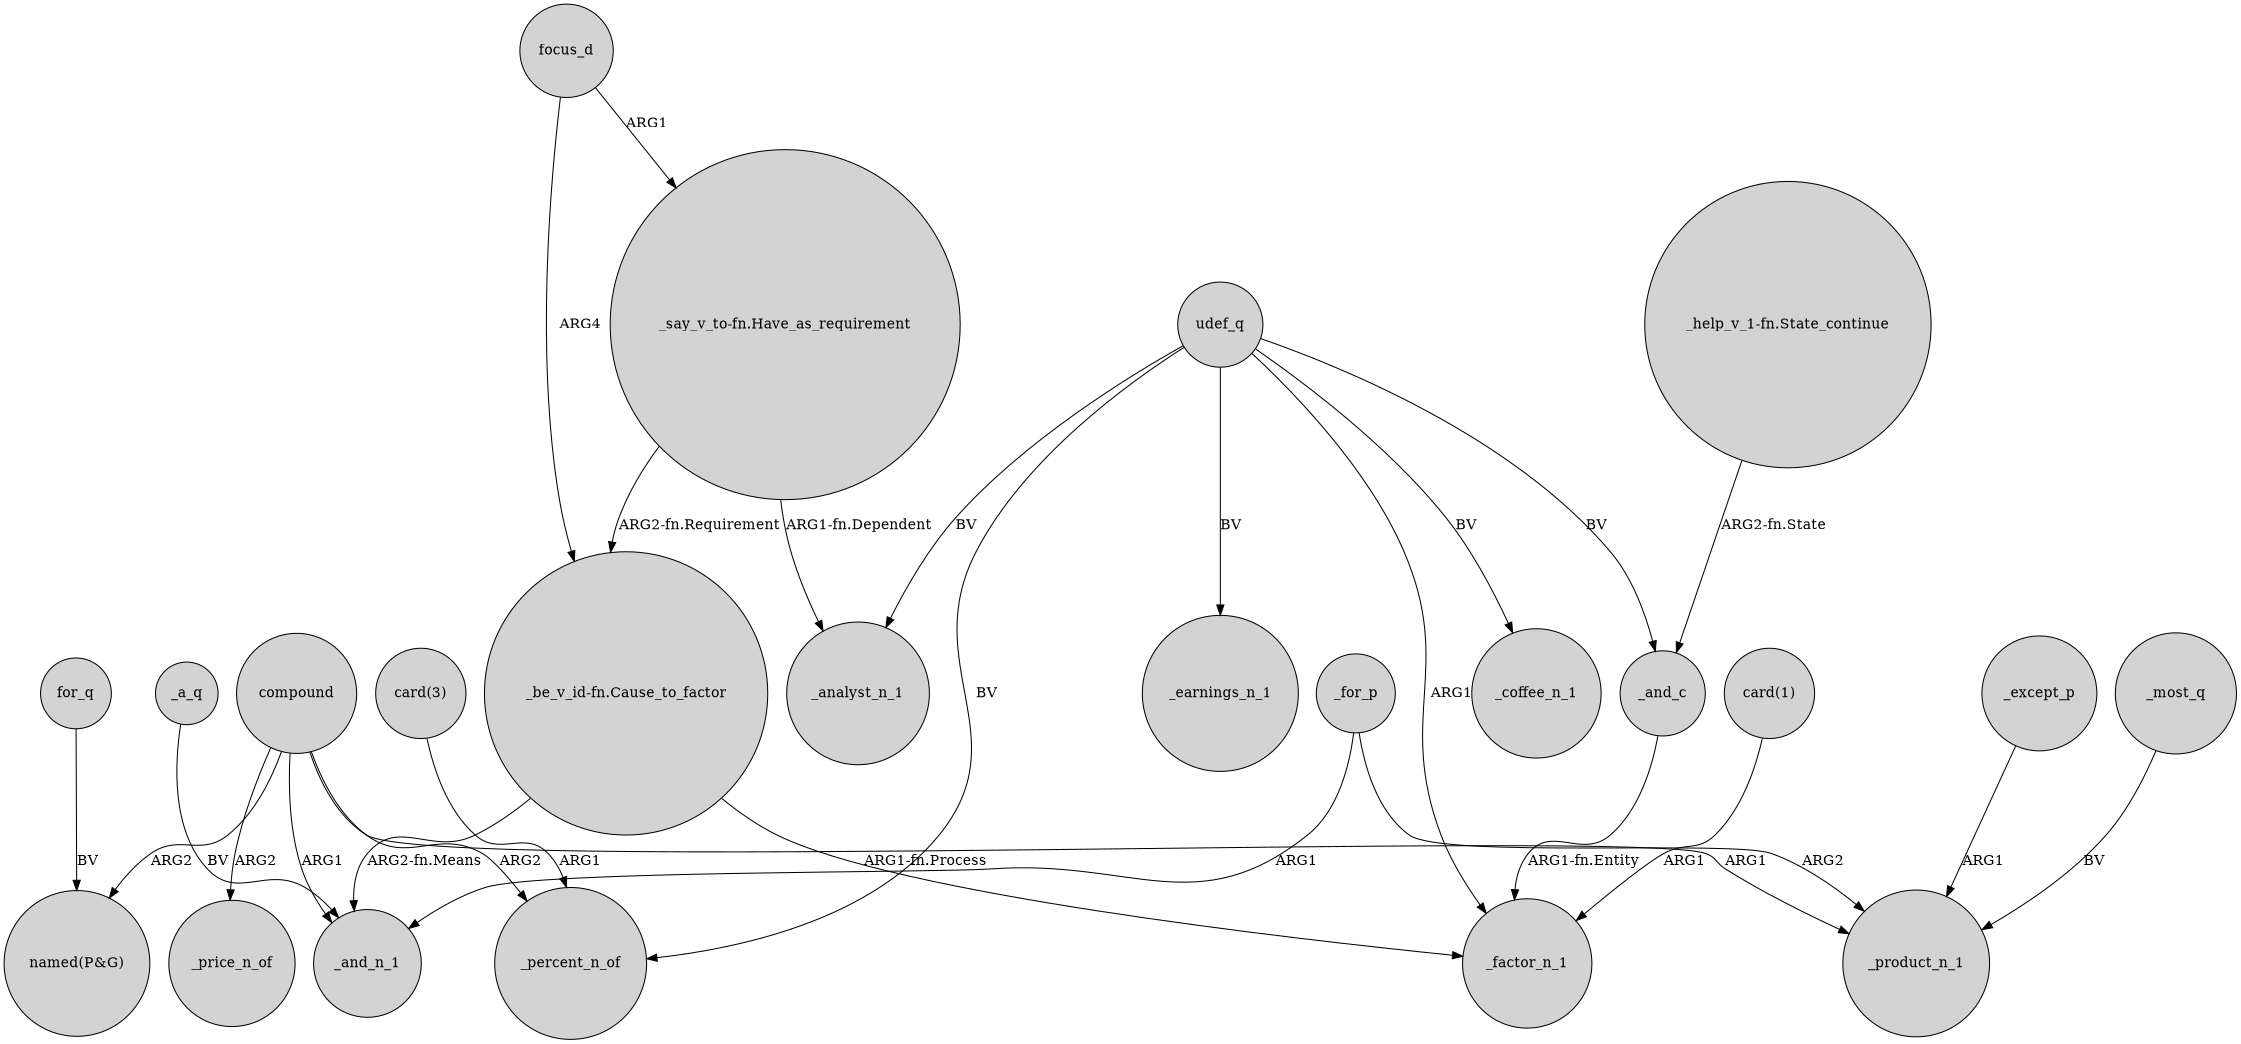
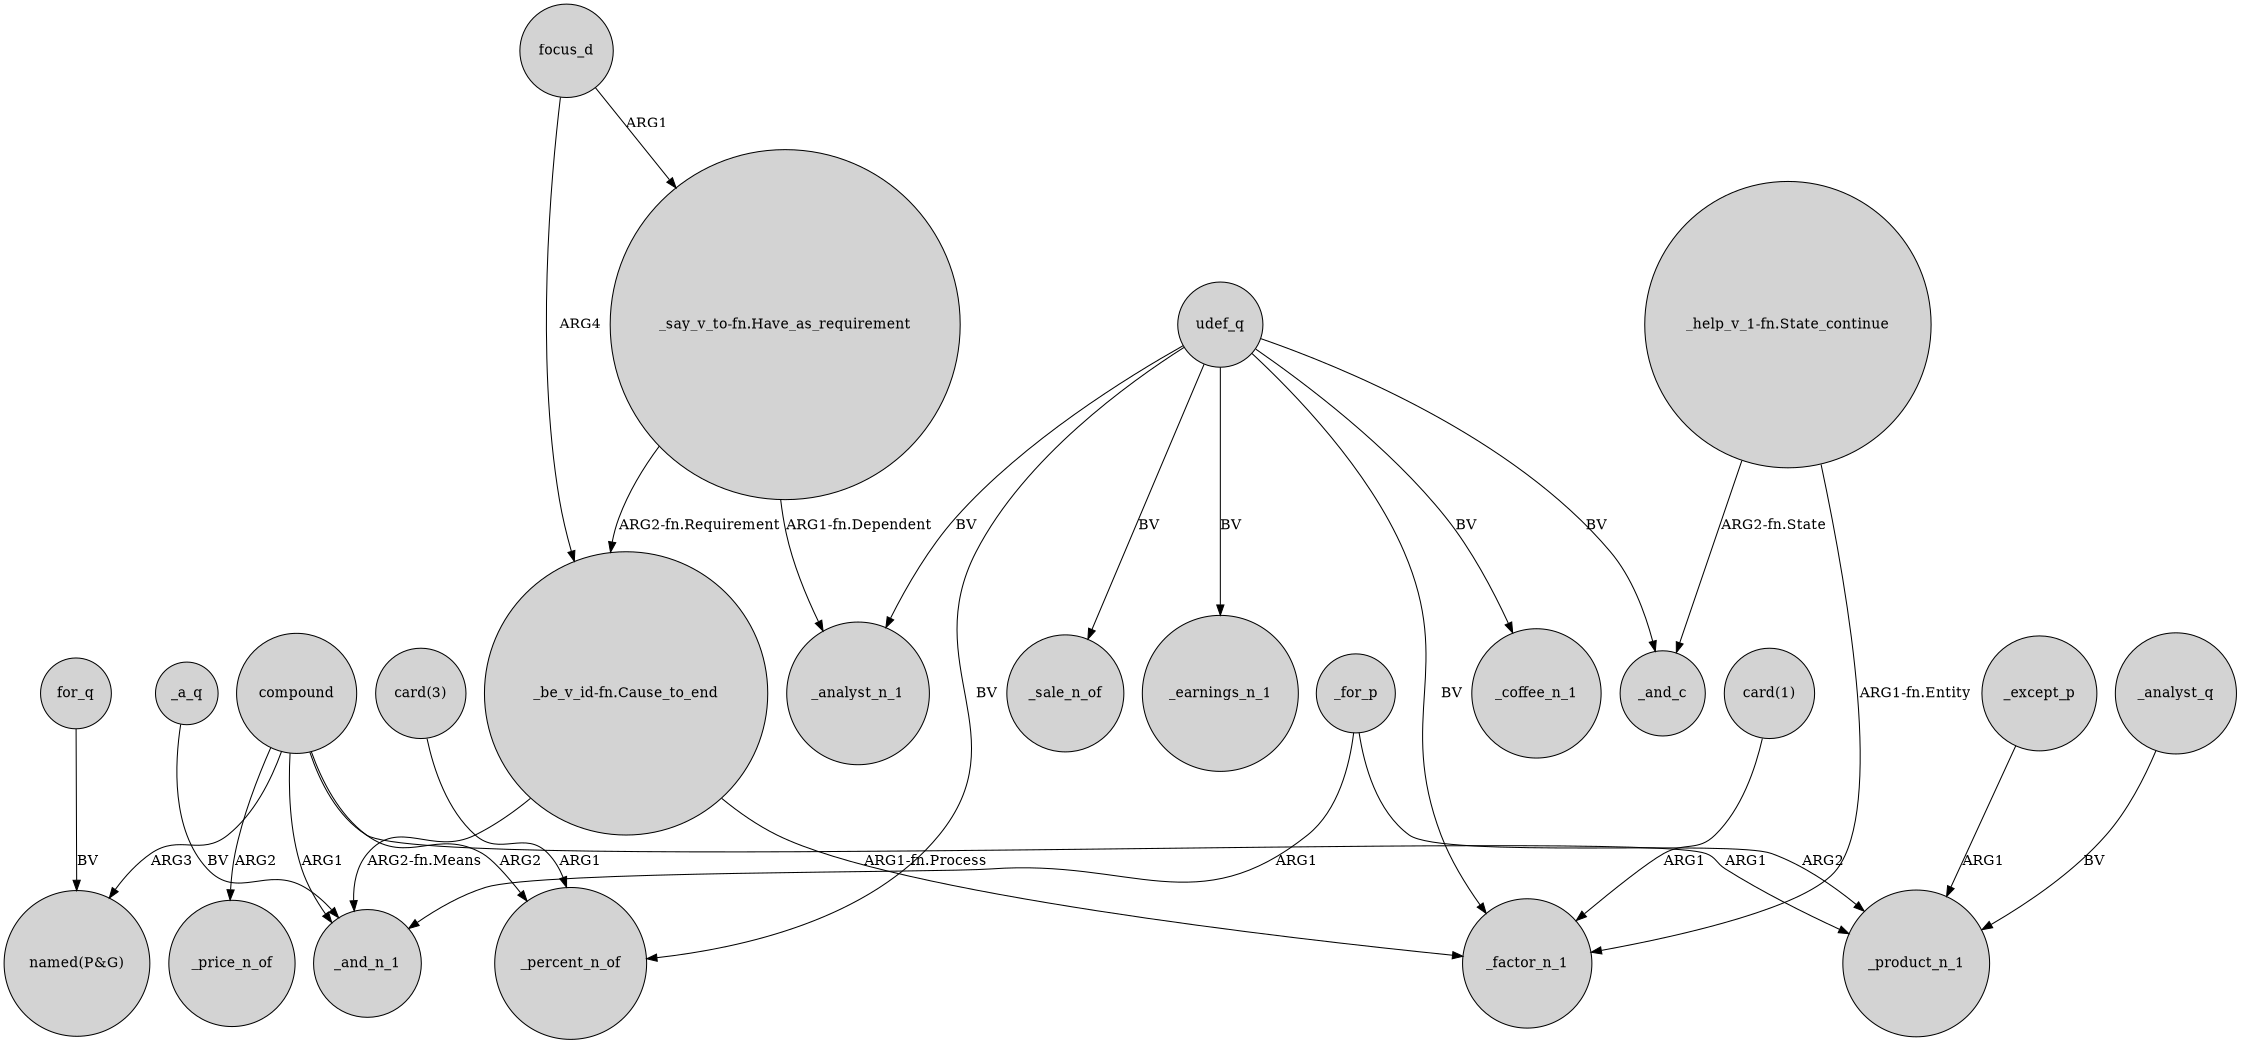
(626, 693) -> (626, 693)
none -> (1065, 693)
(1452, 693) -> (1452, 693)
(2176, 693) -> (2176, 693)
(1604, 839) -> (1859, 793)
(172, 861) -> (172, 861)
